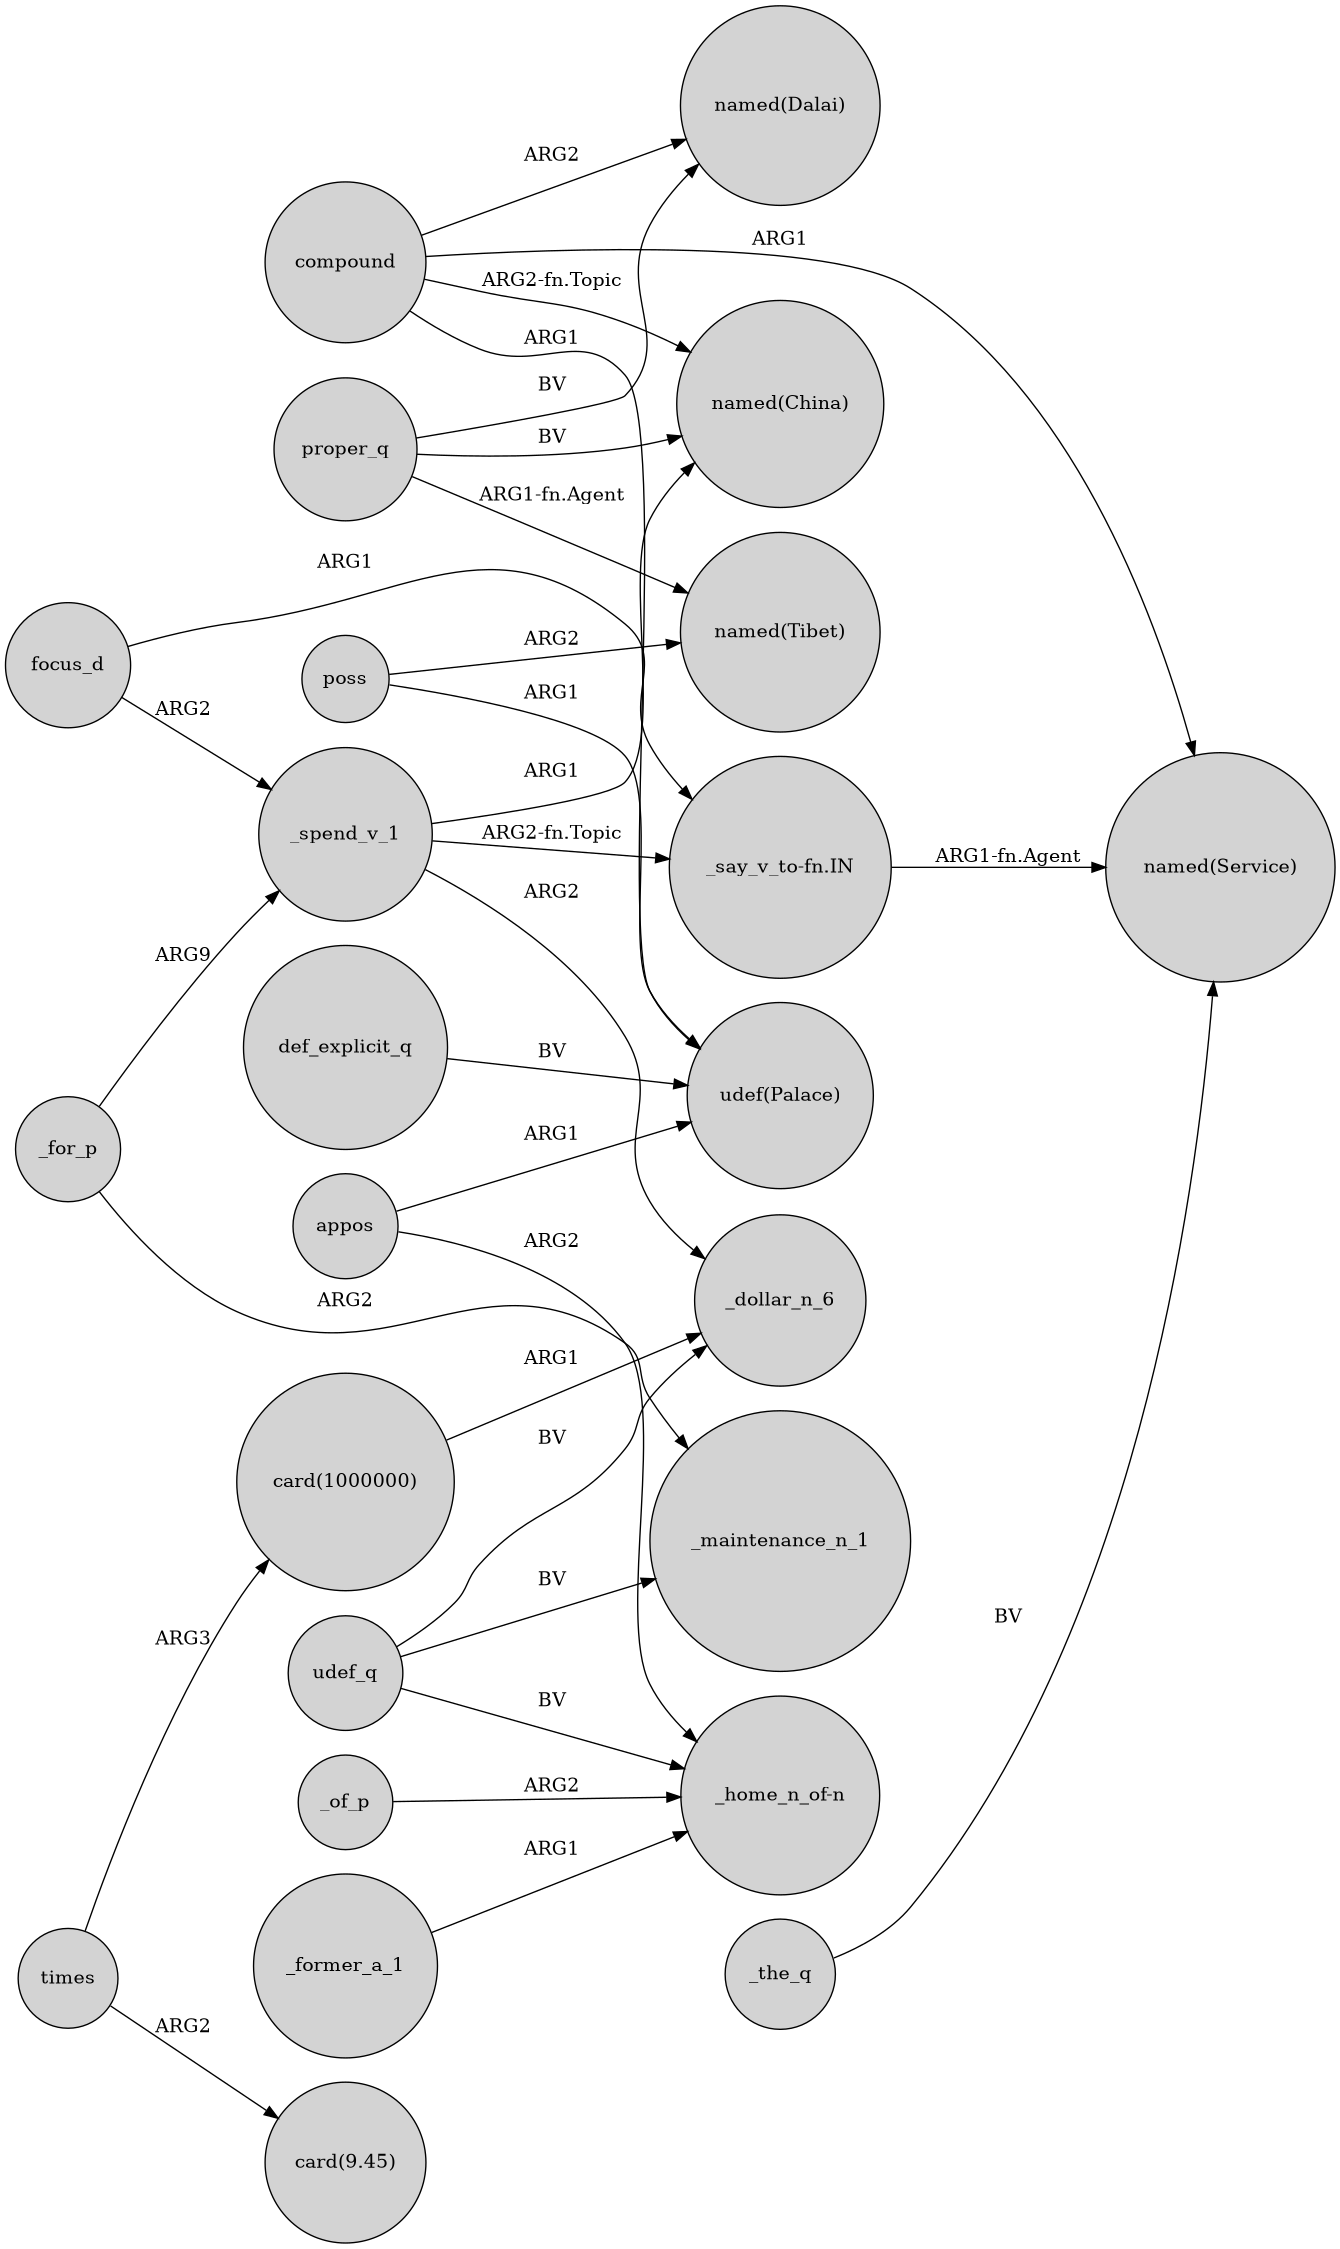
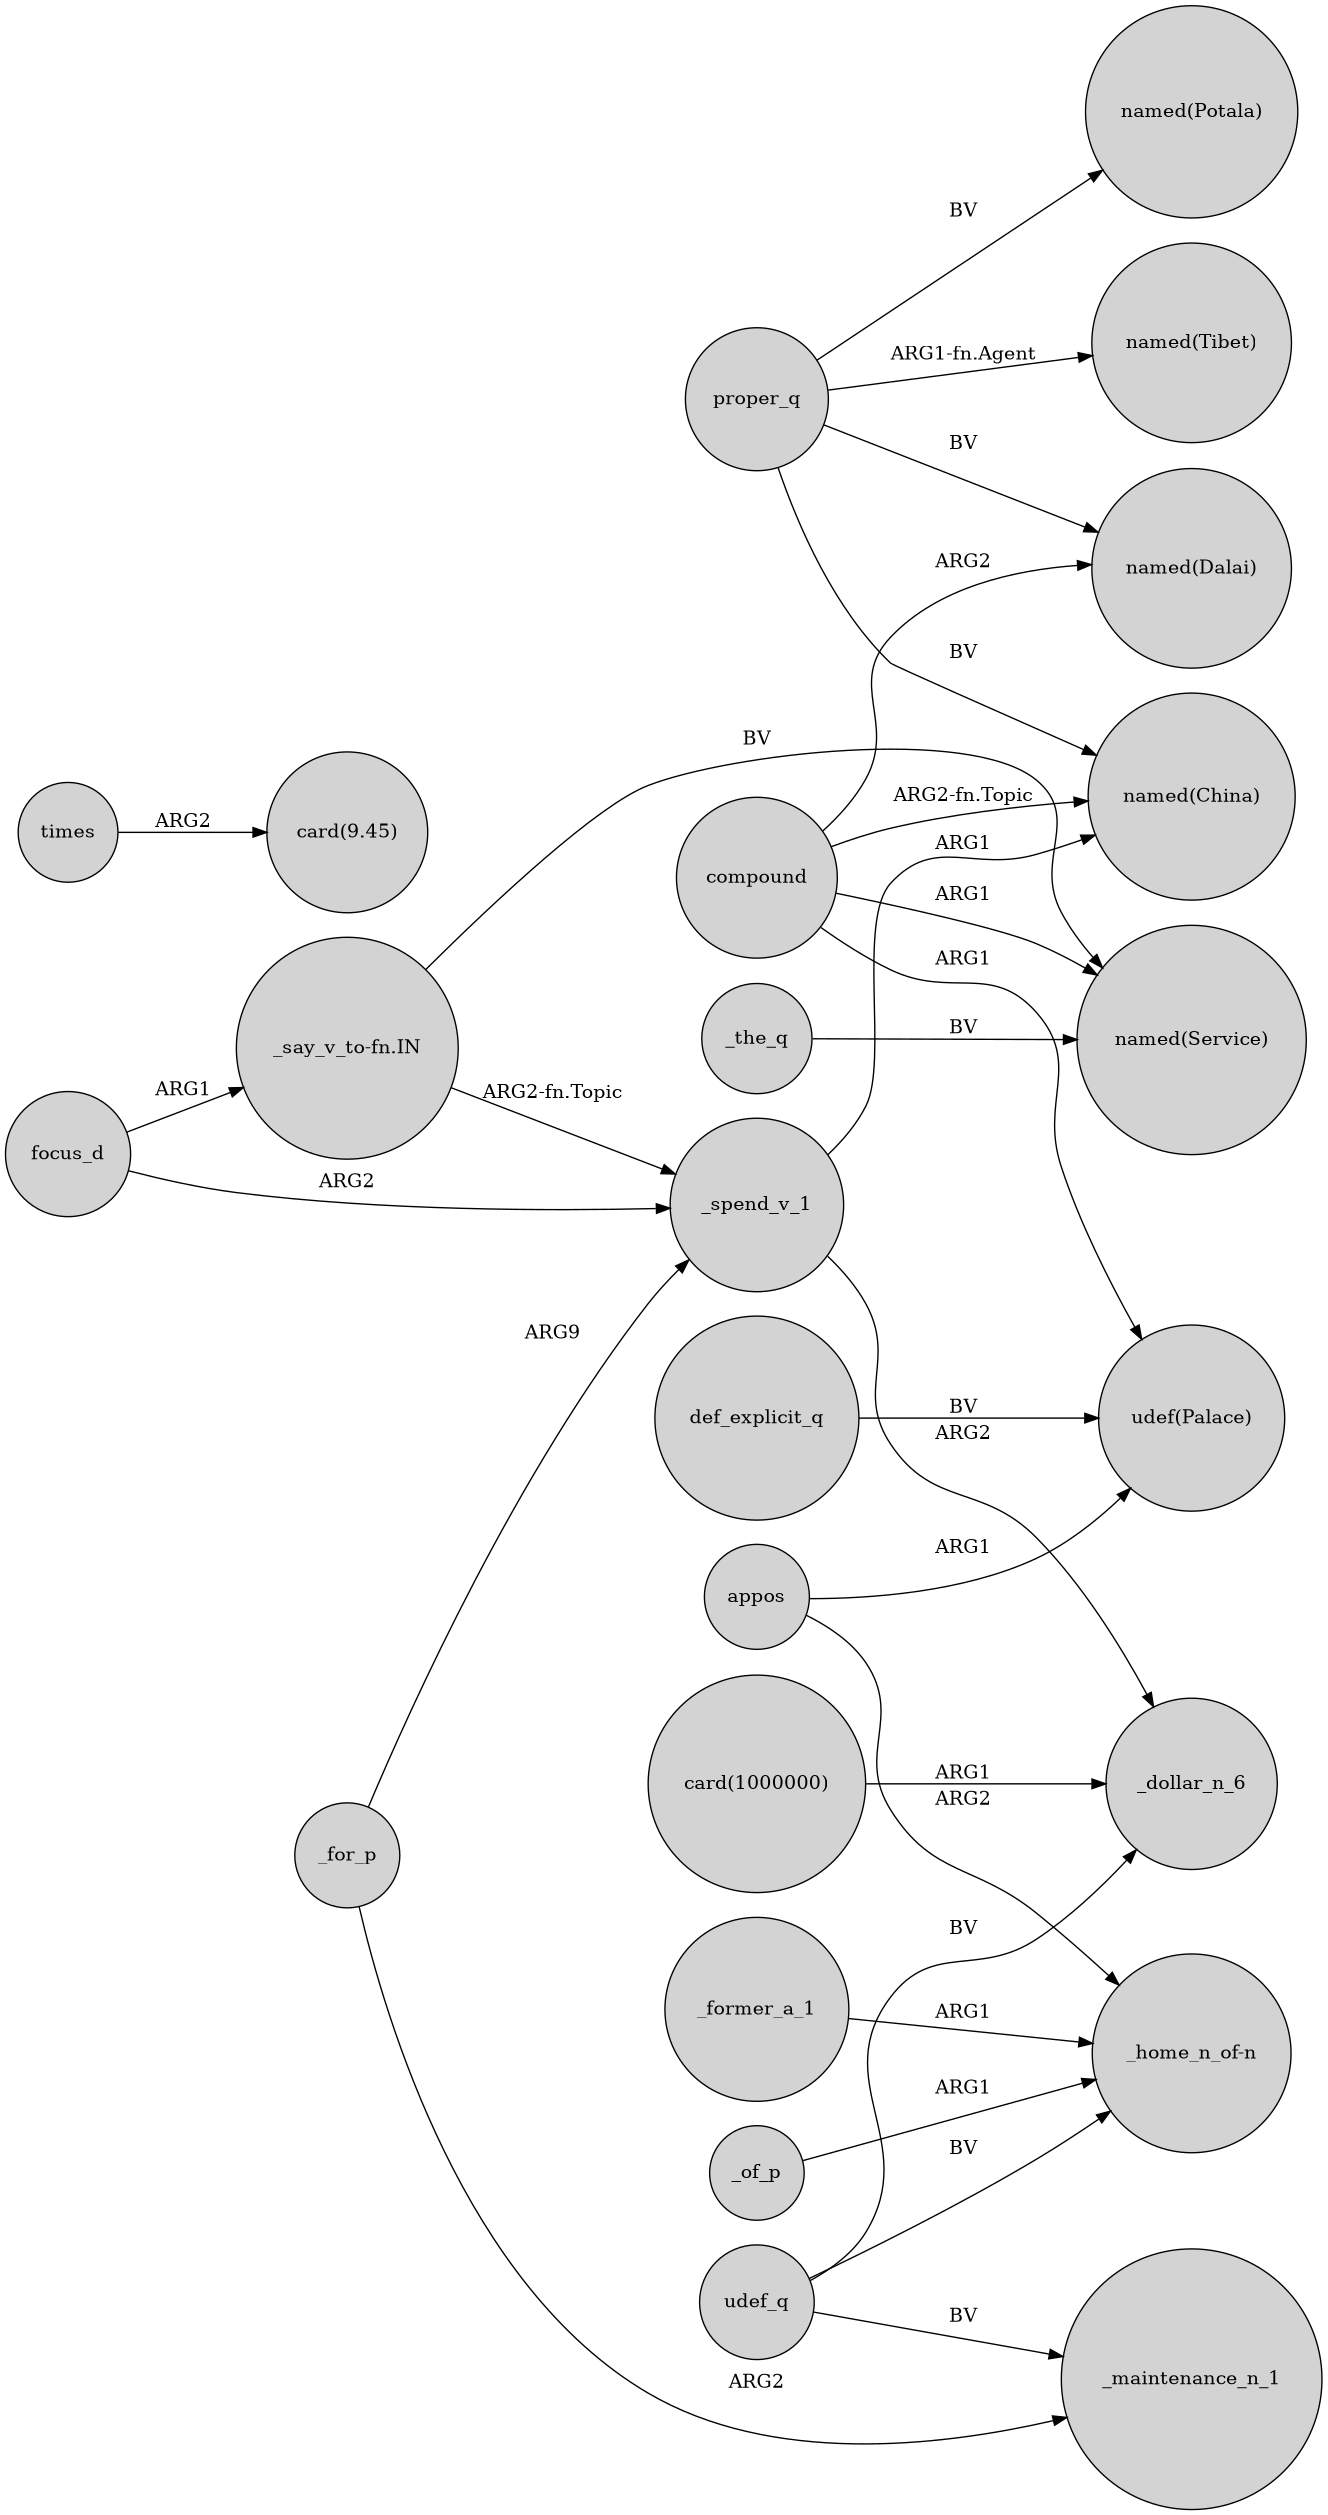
none -> (1192, 112)
(346, 679) -> none
(544, 849) -> (557, 1128)
(1008, 857) -> (757, 739)
(160, 1745) -> none
(552, 1787) -> (964, 2088)
